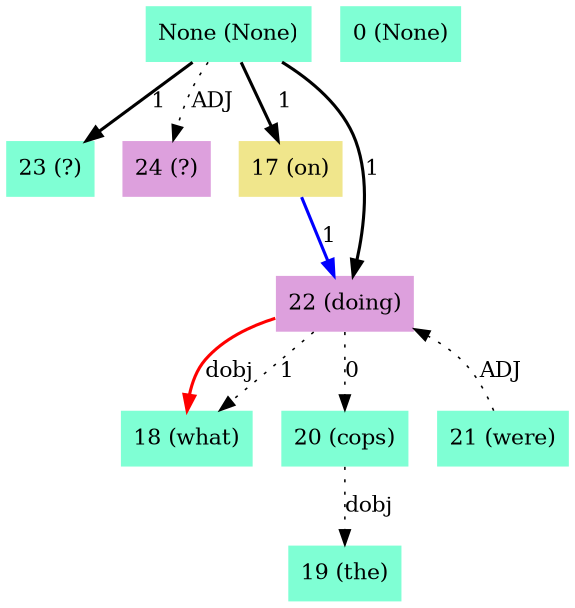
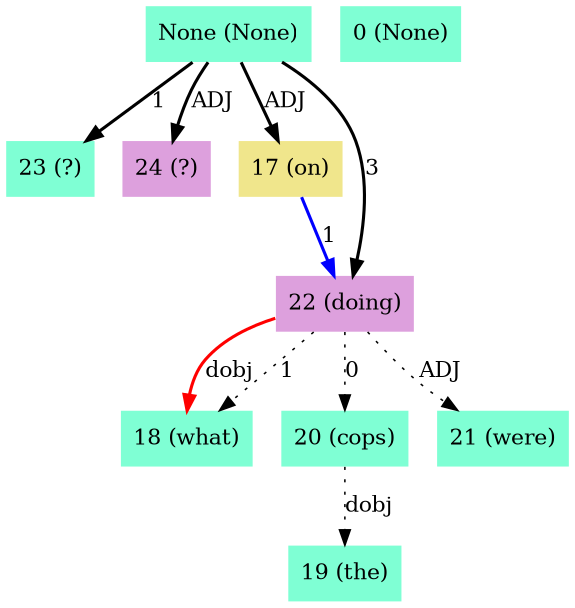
(190, 93) -> (190, 93)
(285, 102) -> (285, 102)
(373, 169) -> (373, 169)
(468, 367) -> (404, 369)
